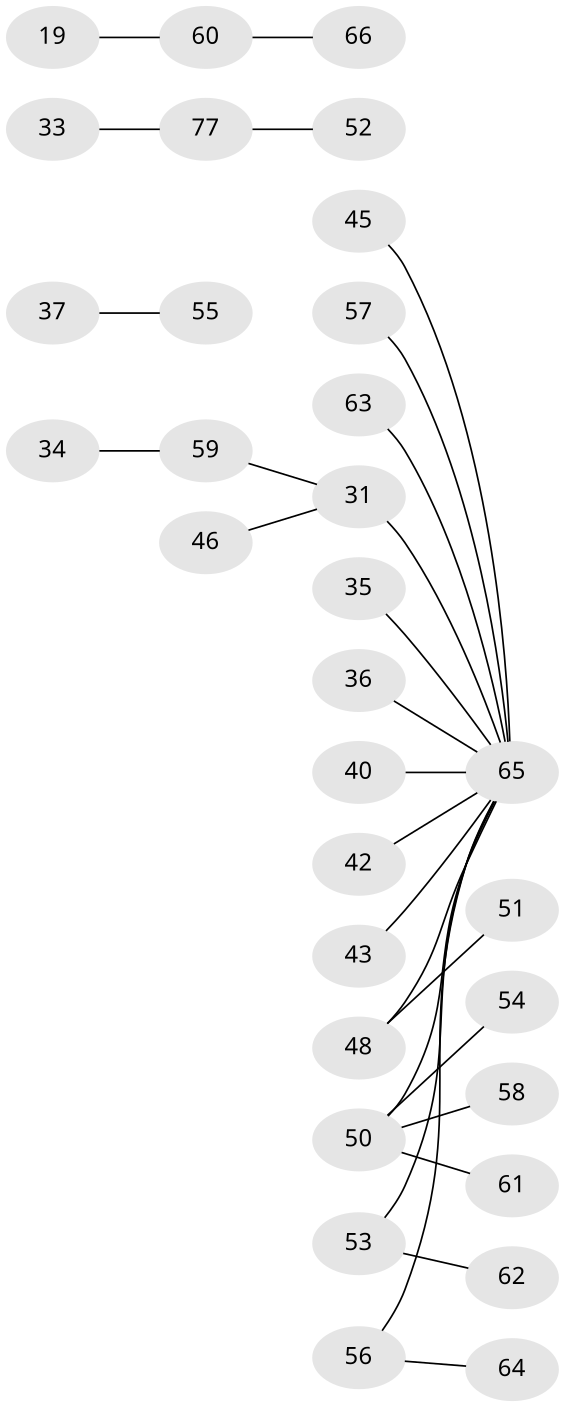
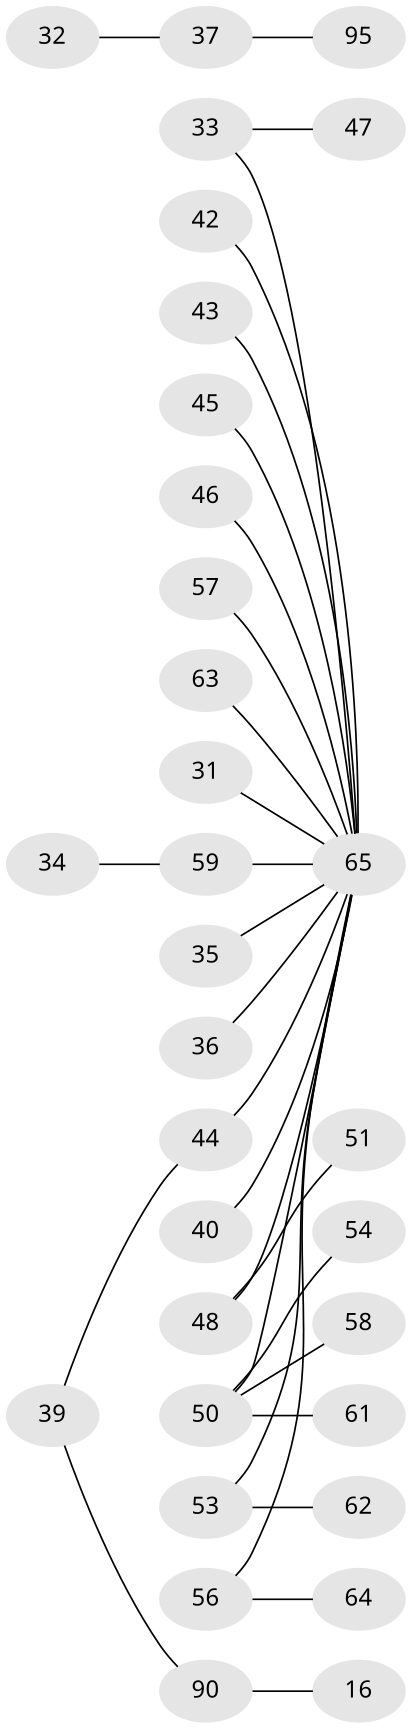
(53, 37) -> (53, 1416)
none -> (53, 37)
(206, 37) -> (206, 1691)
(359, 37) -> (359, 1691)
(206, 129) -> (359, 129)
(359, 129) -> none
(206, 313) -> (359, 37)
none -> (298, 350)
(283, 474) -> (283, 864)
(283, 520) -> (309, 671)
none -> (206, 1140)
